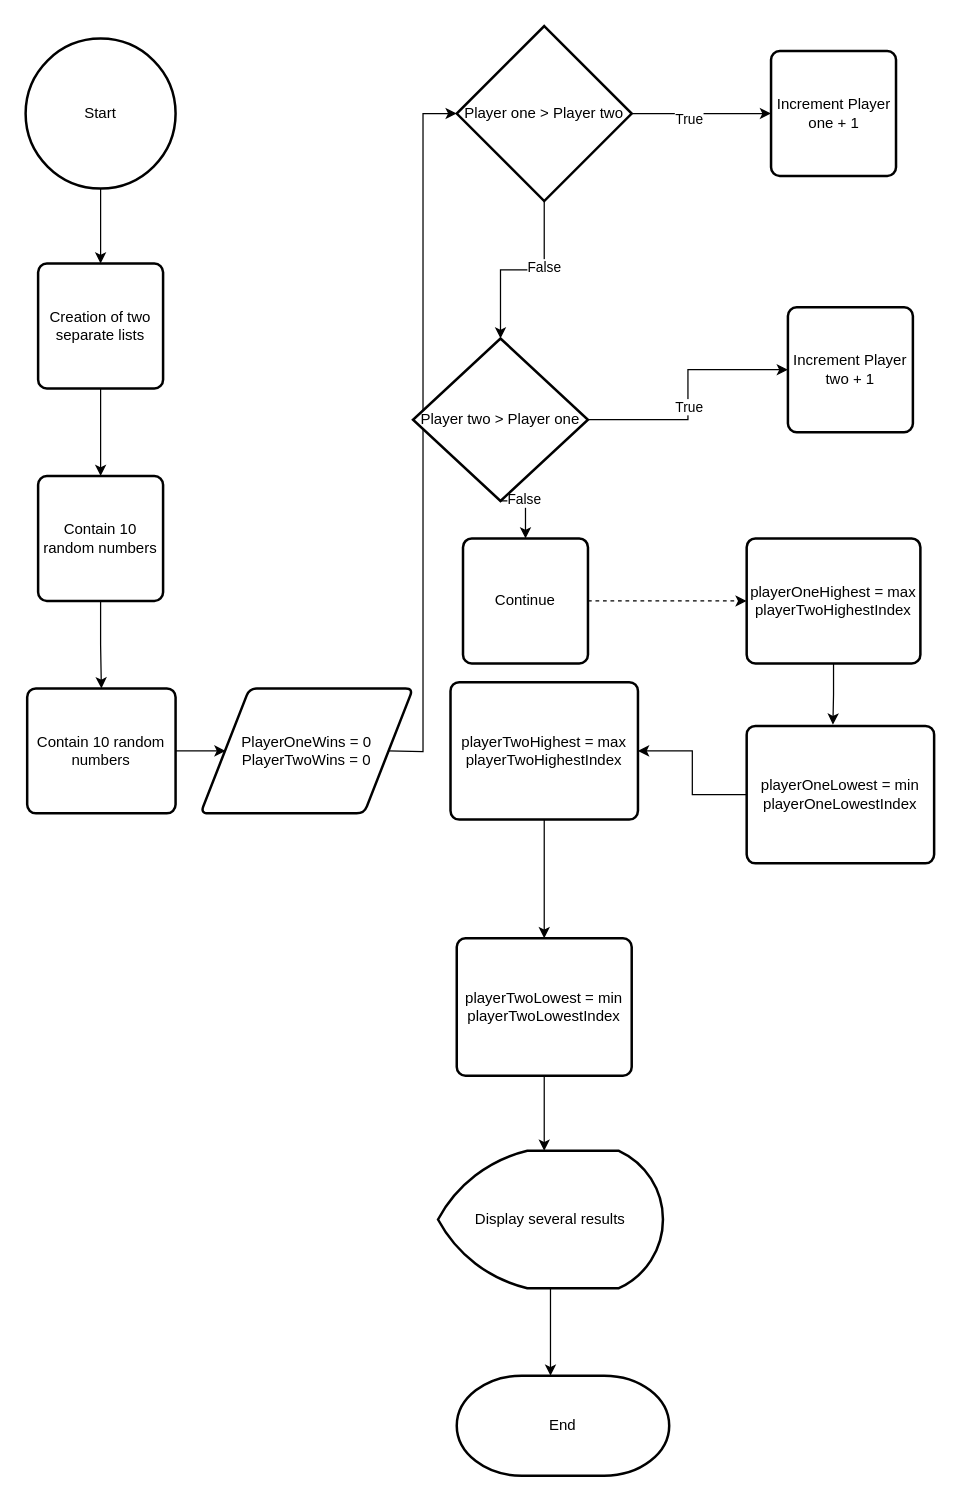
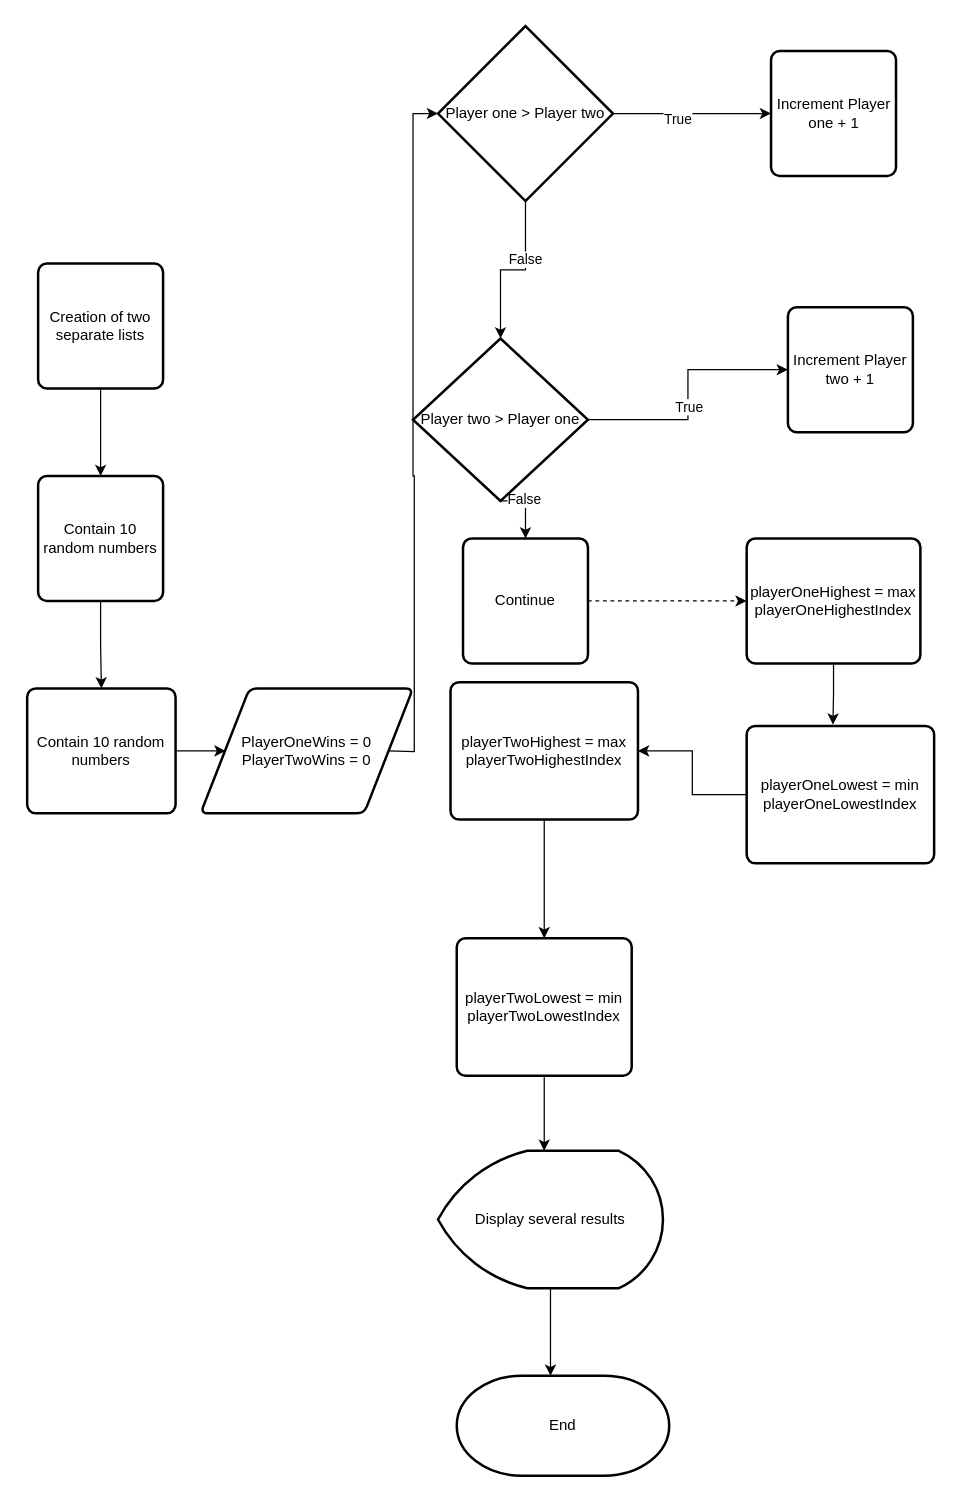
(101, 113) -> none
(544, 113) -> (526, 113)
(101, 221) -> none
(834, 601) -> (834, 601)
